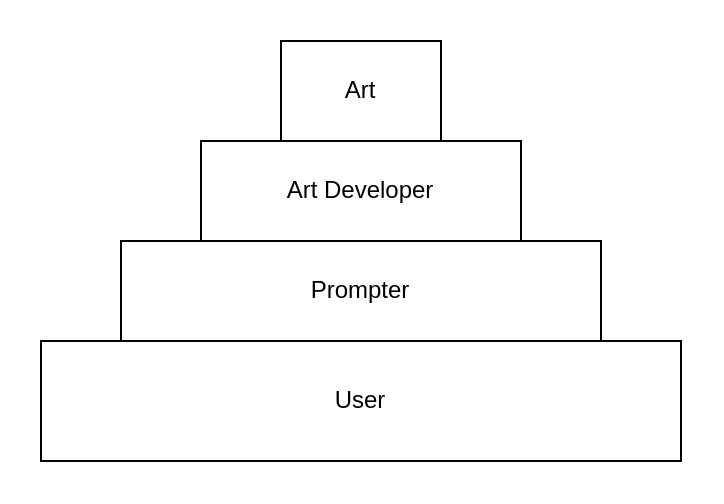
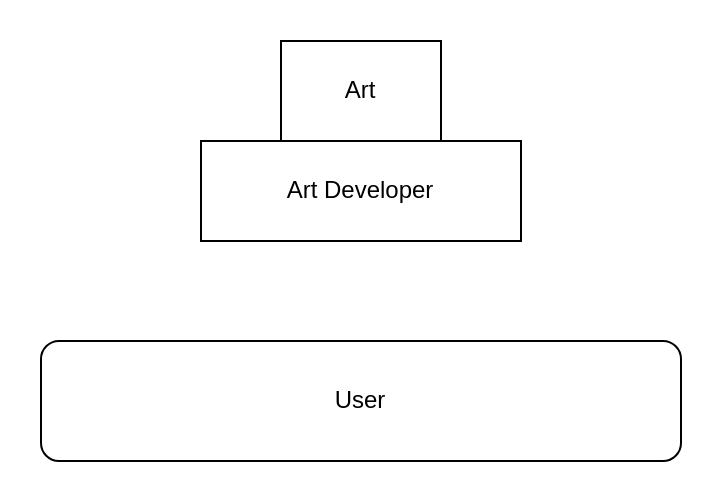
(361, 291) -> none
(361, 401) -> (361, 401)
